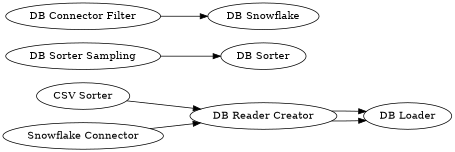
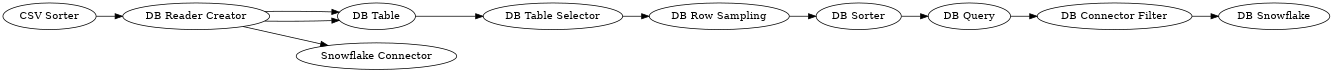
none -> (553, 16)
none -> (969, 16)
(83, 56) -> (719, 16)
(408, 116) -> (376, 16)
(172, 126) -> (282, 35)
